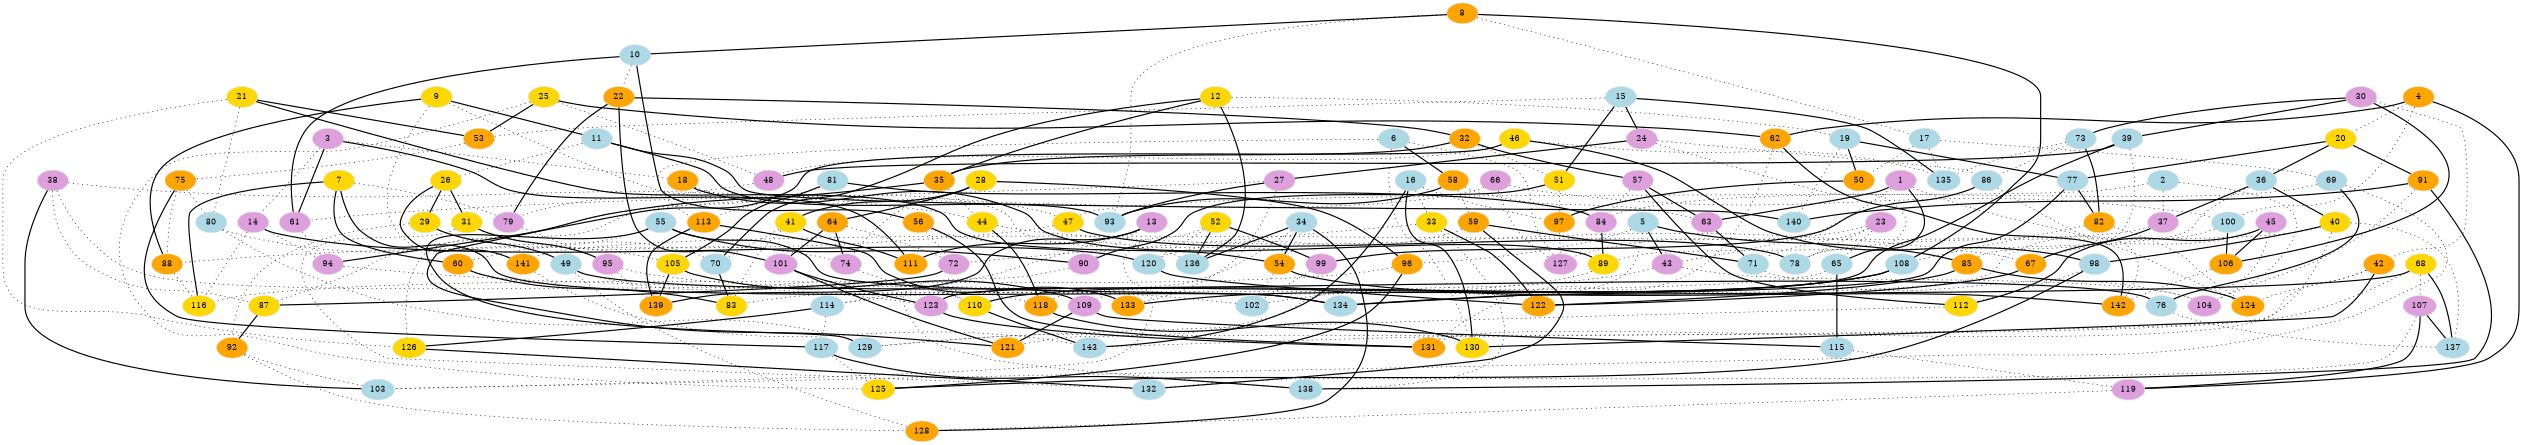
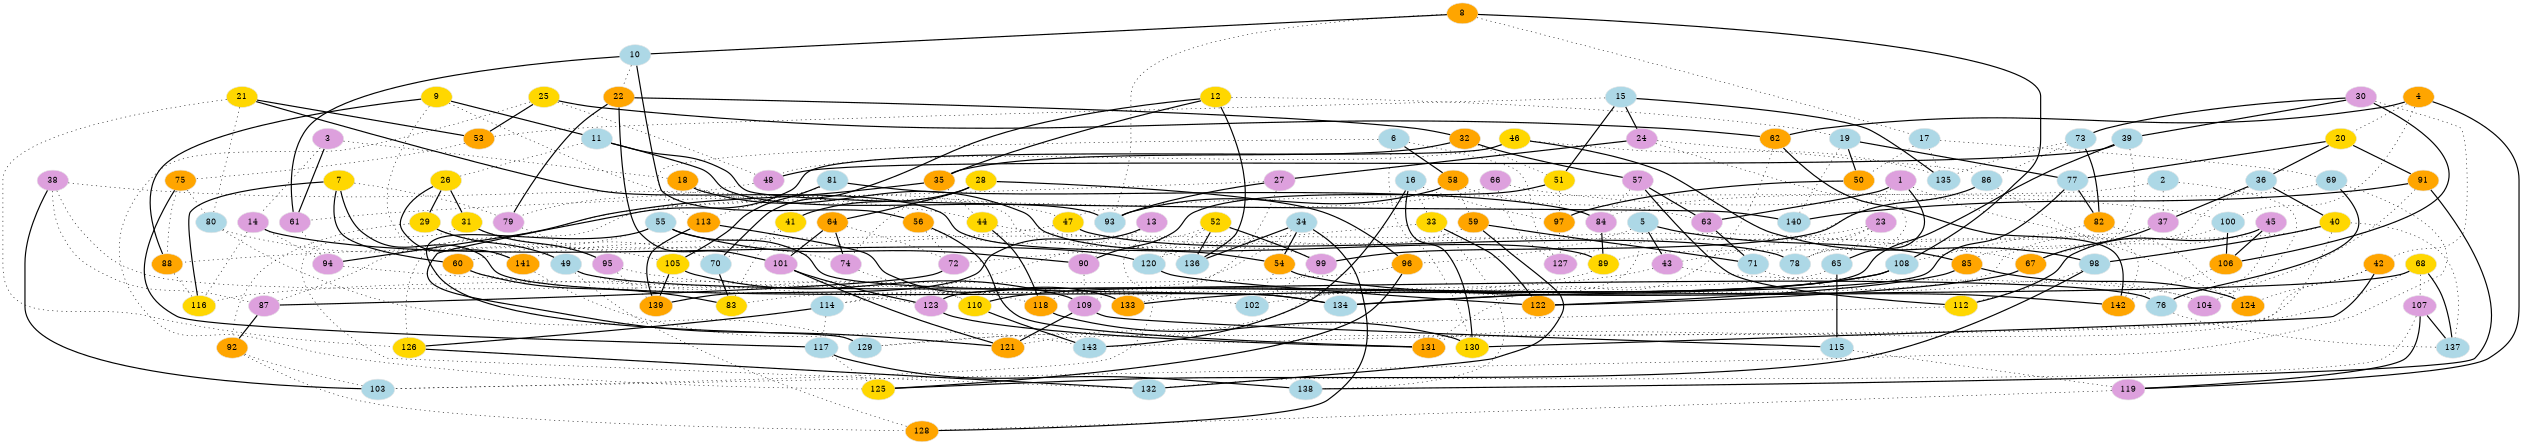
(911, 264) -> none
(264, 306) -> (264, 306)
(997, 360) -> (1084, 285)
